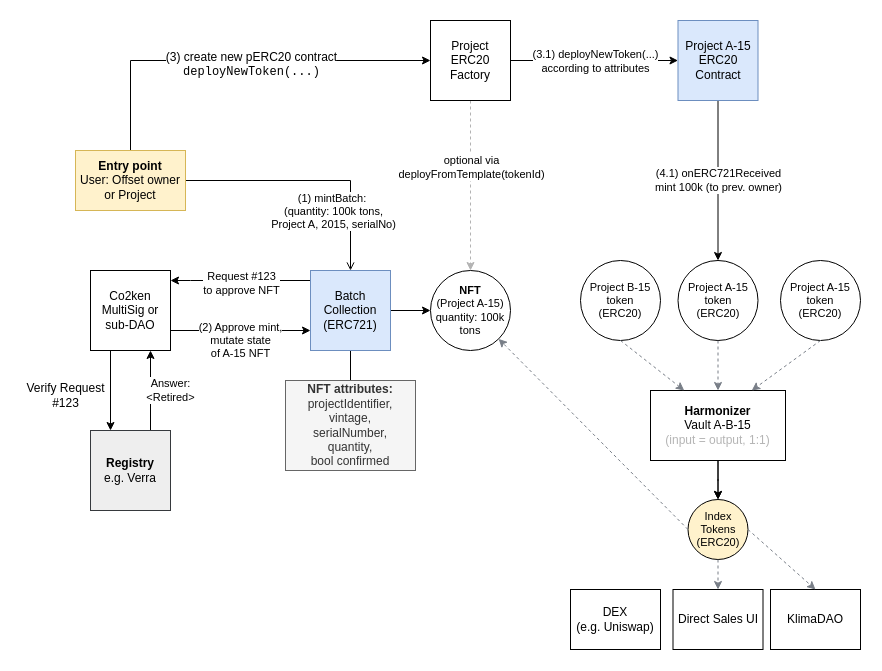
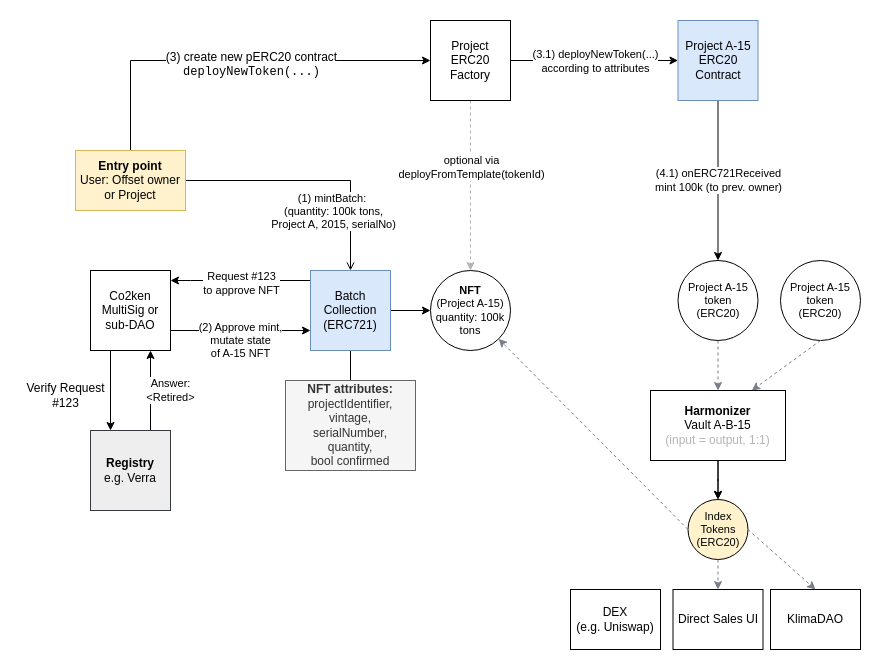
(621, 301) -> none
(678, 385) -> none
